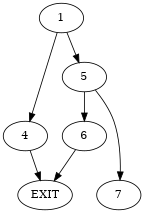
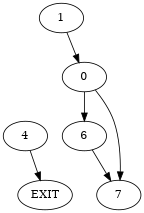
(45, 73) -> none
(84, 77) -> (84, 77)
(67, 162) -> (99, 162)
